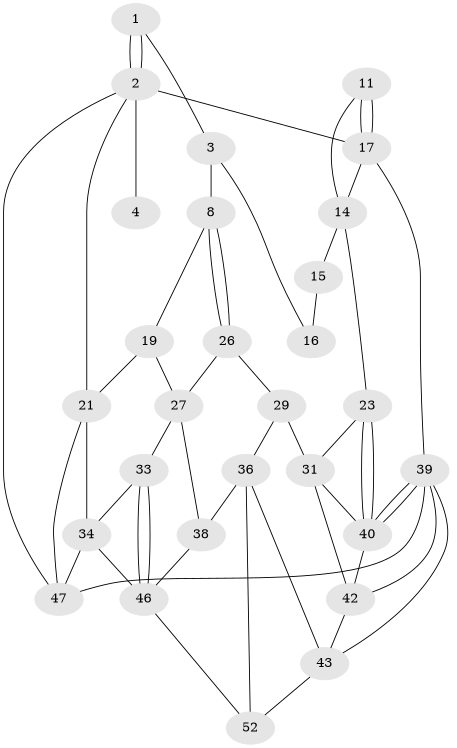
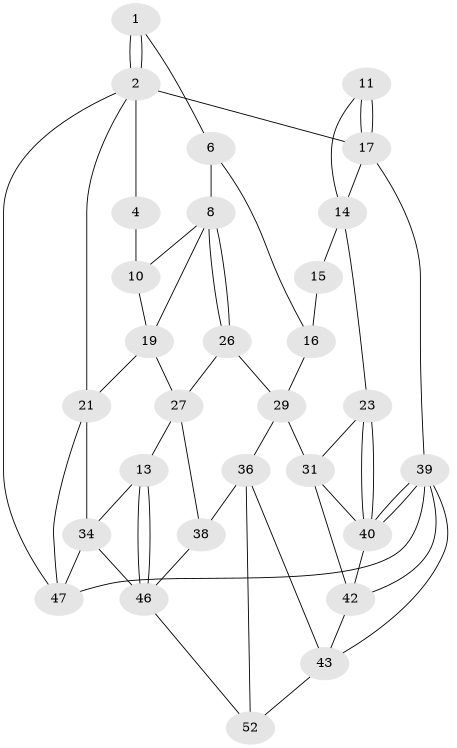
(211, 148) -> (211, 148)
none -> (136, 277)
none -> (296, 374)
(144, 470) -> (144, 470)
